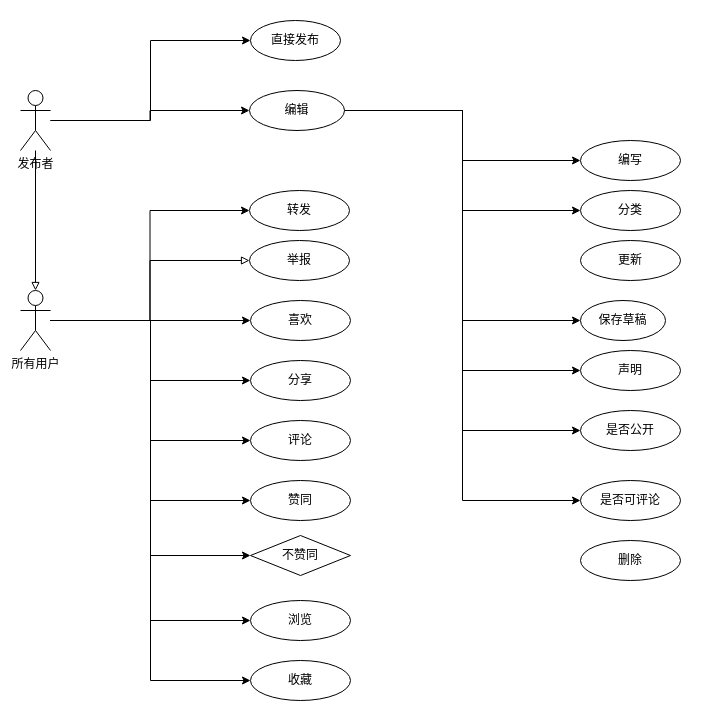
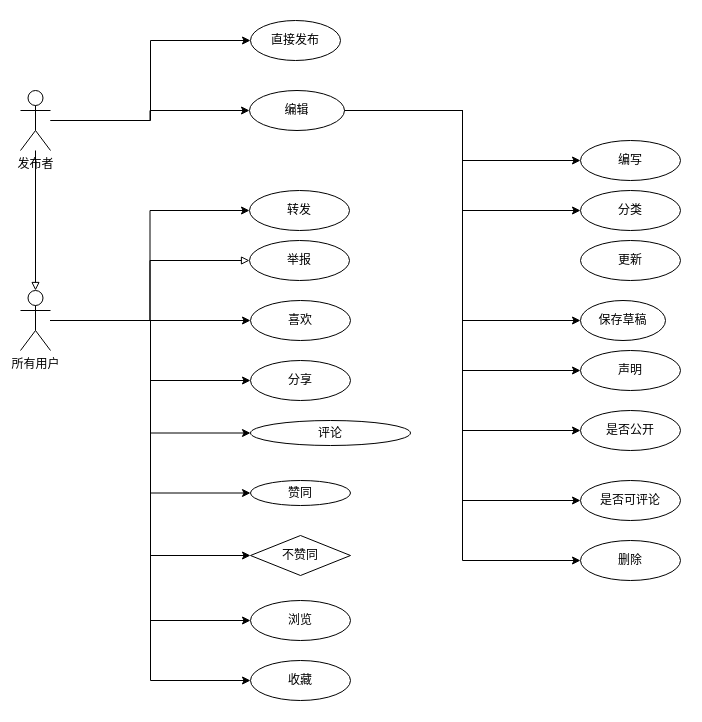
(301, 441) -> (331, 433)
(301, 501) -> (301, 493)
none -> (489, 561)
